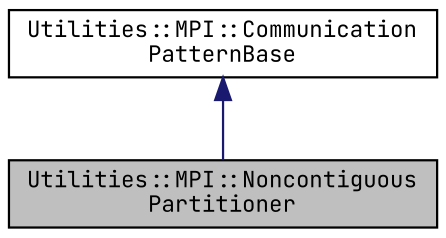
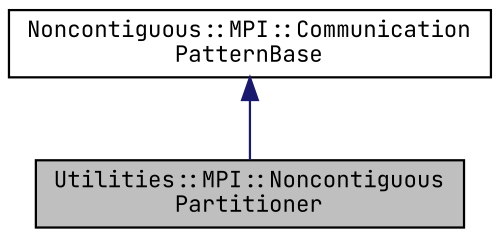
(223, 44) -> (250, 44)
